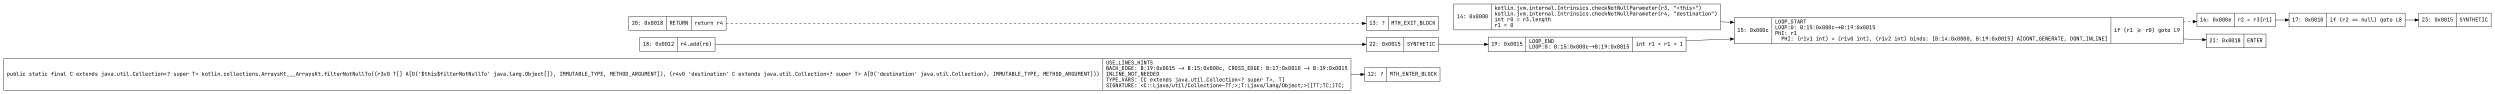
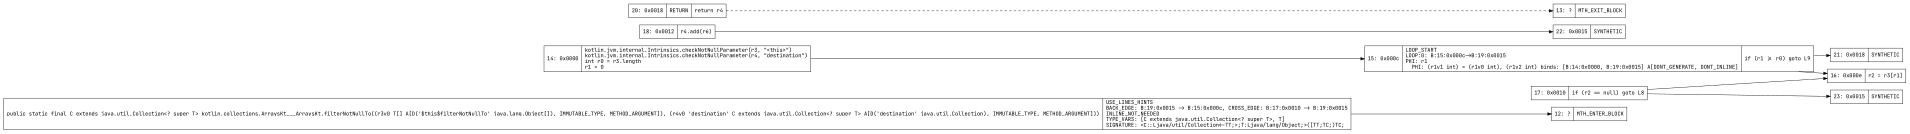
(2280, 20) -> (1735, 84)
(2188, 22) -> (1811, 73)
(2255, 41) -> (1885, 55)
(1587, 44) -> none
